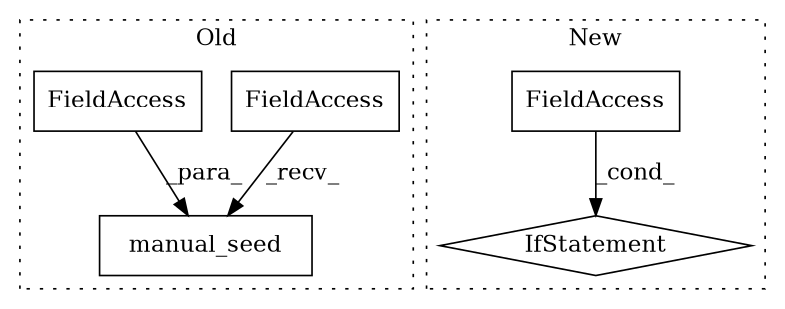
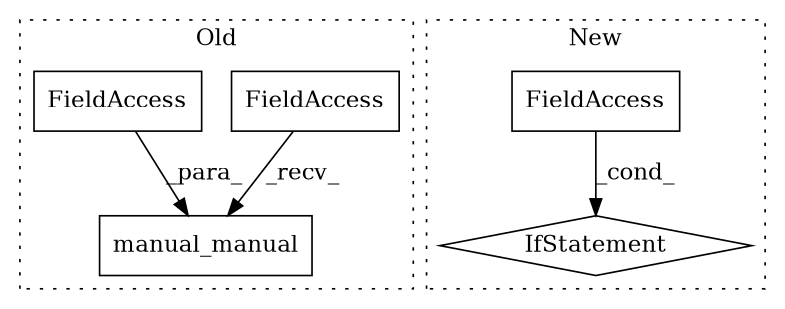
(206, 246) -> (206, 246)
